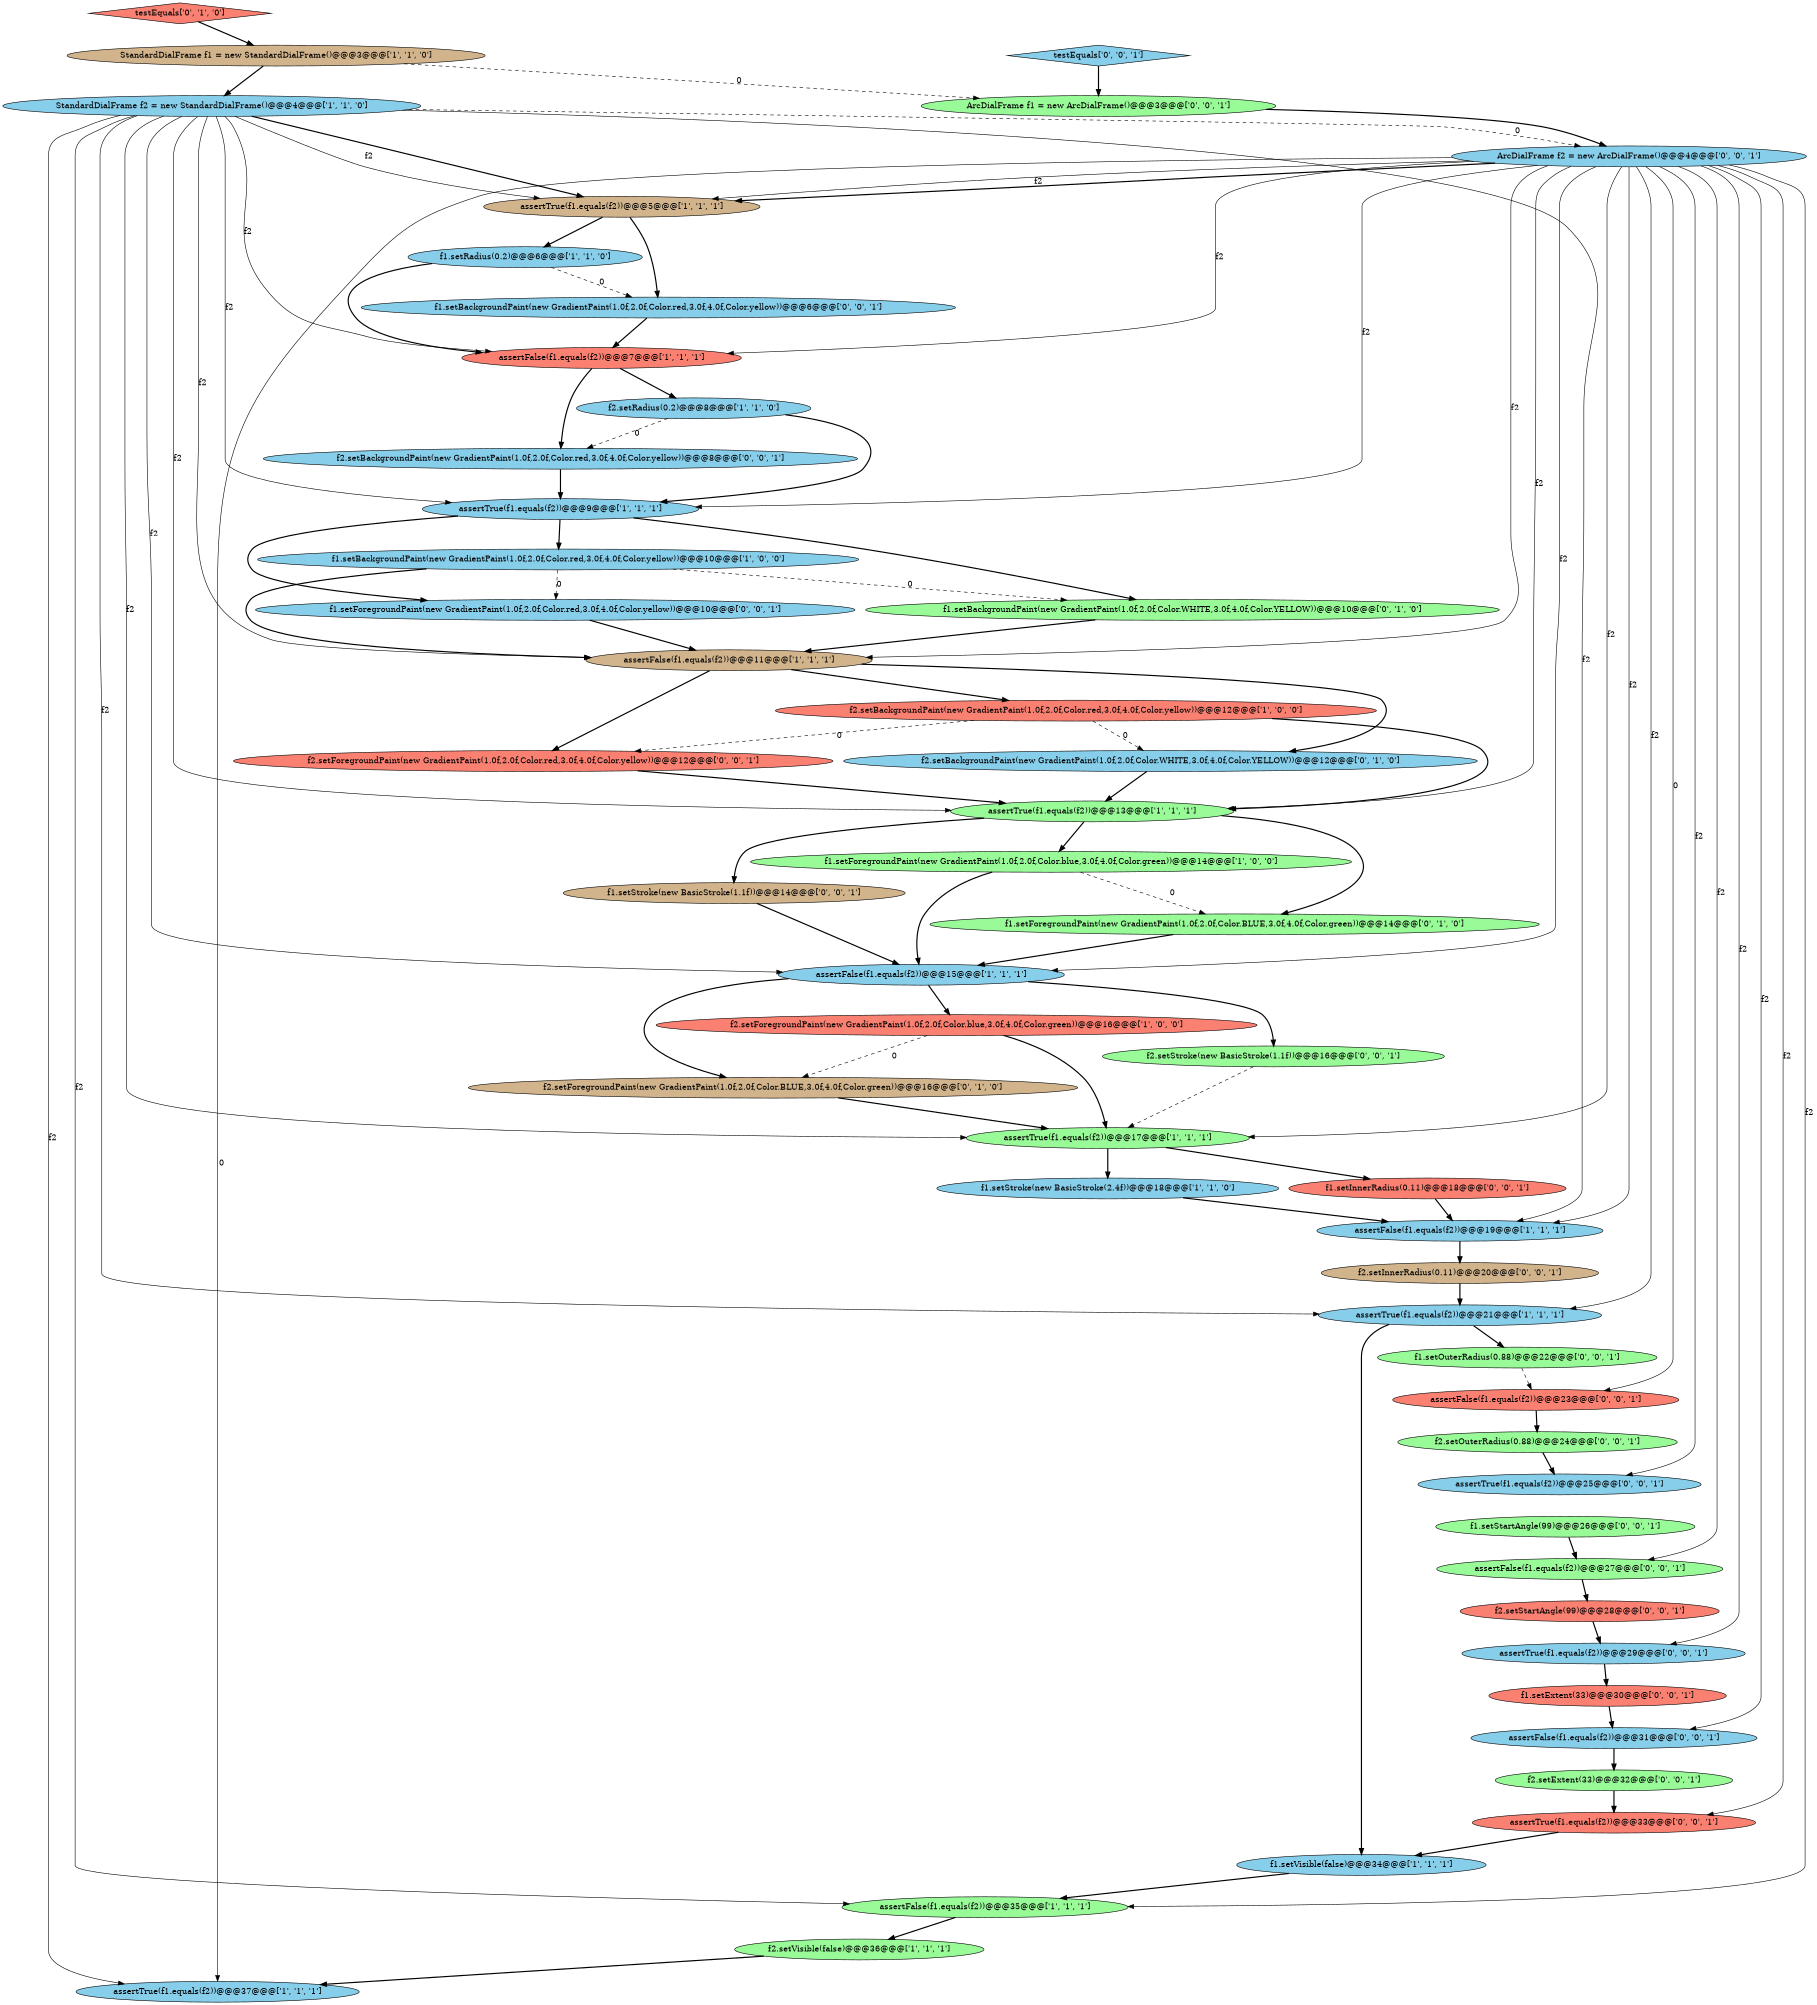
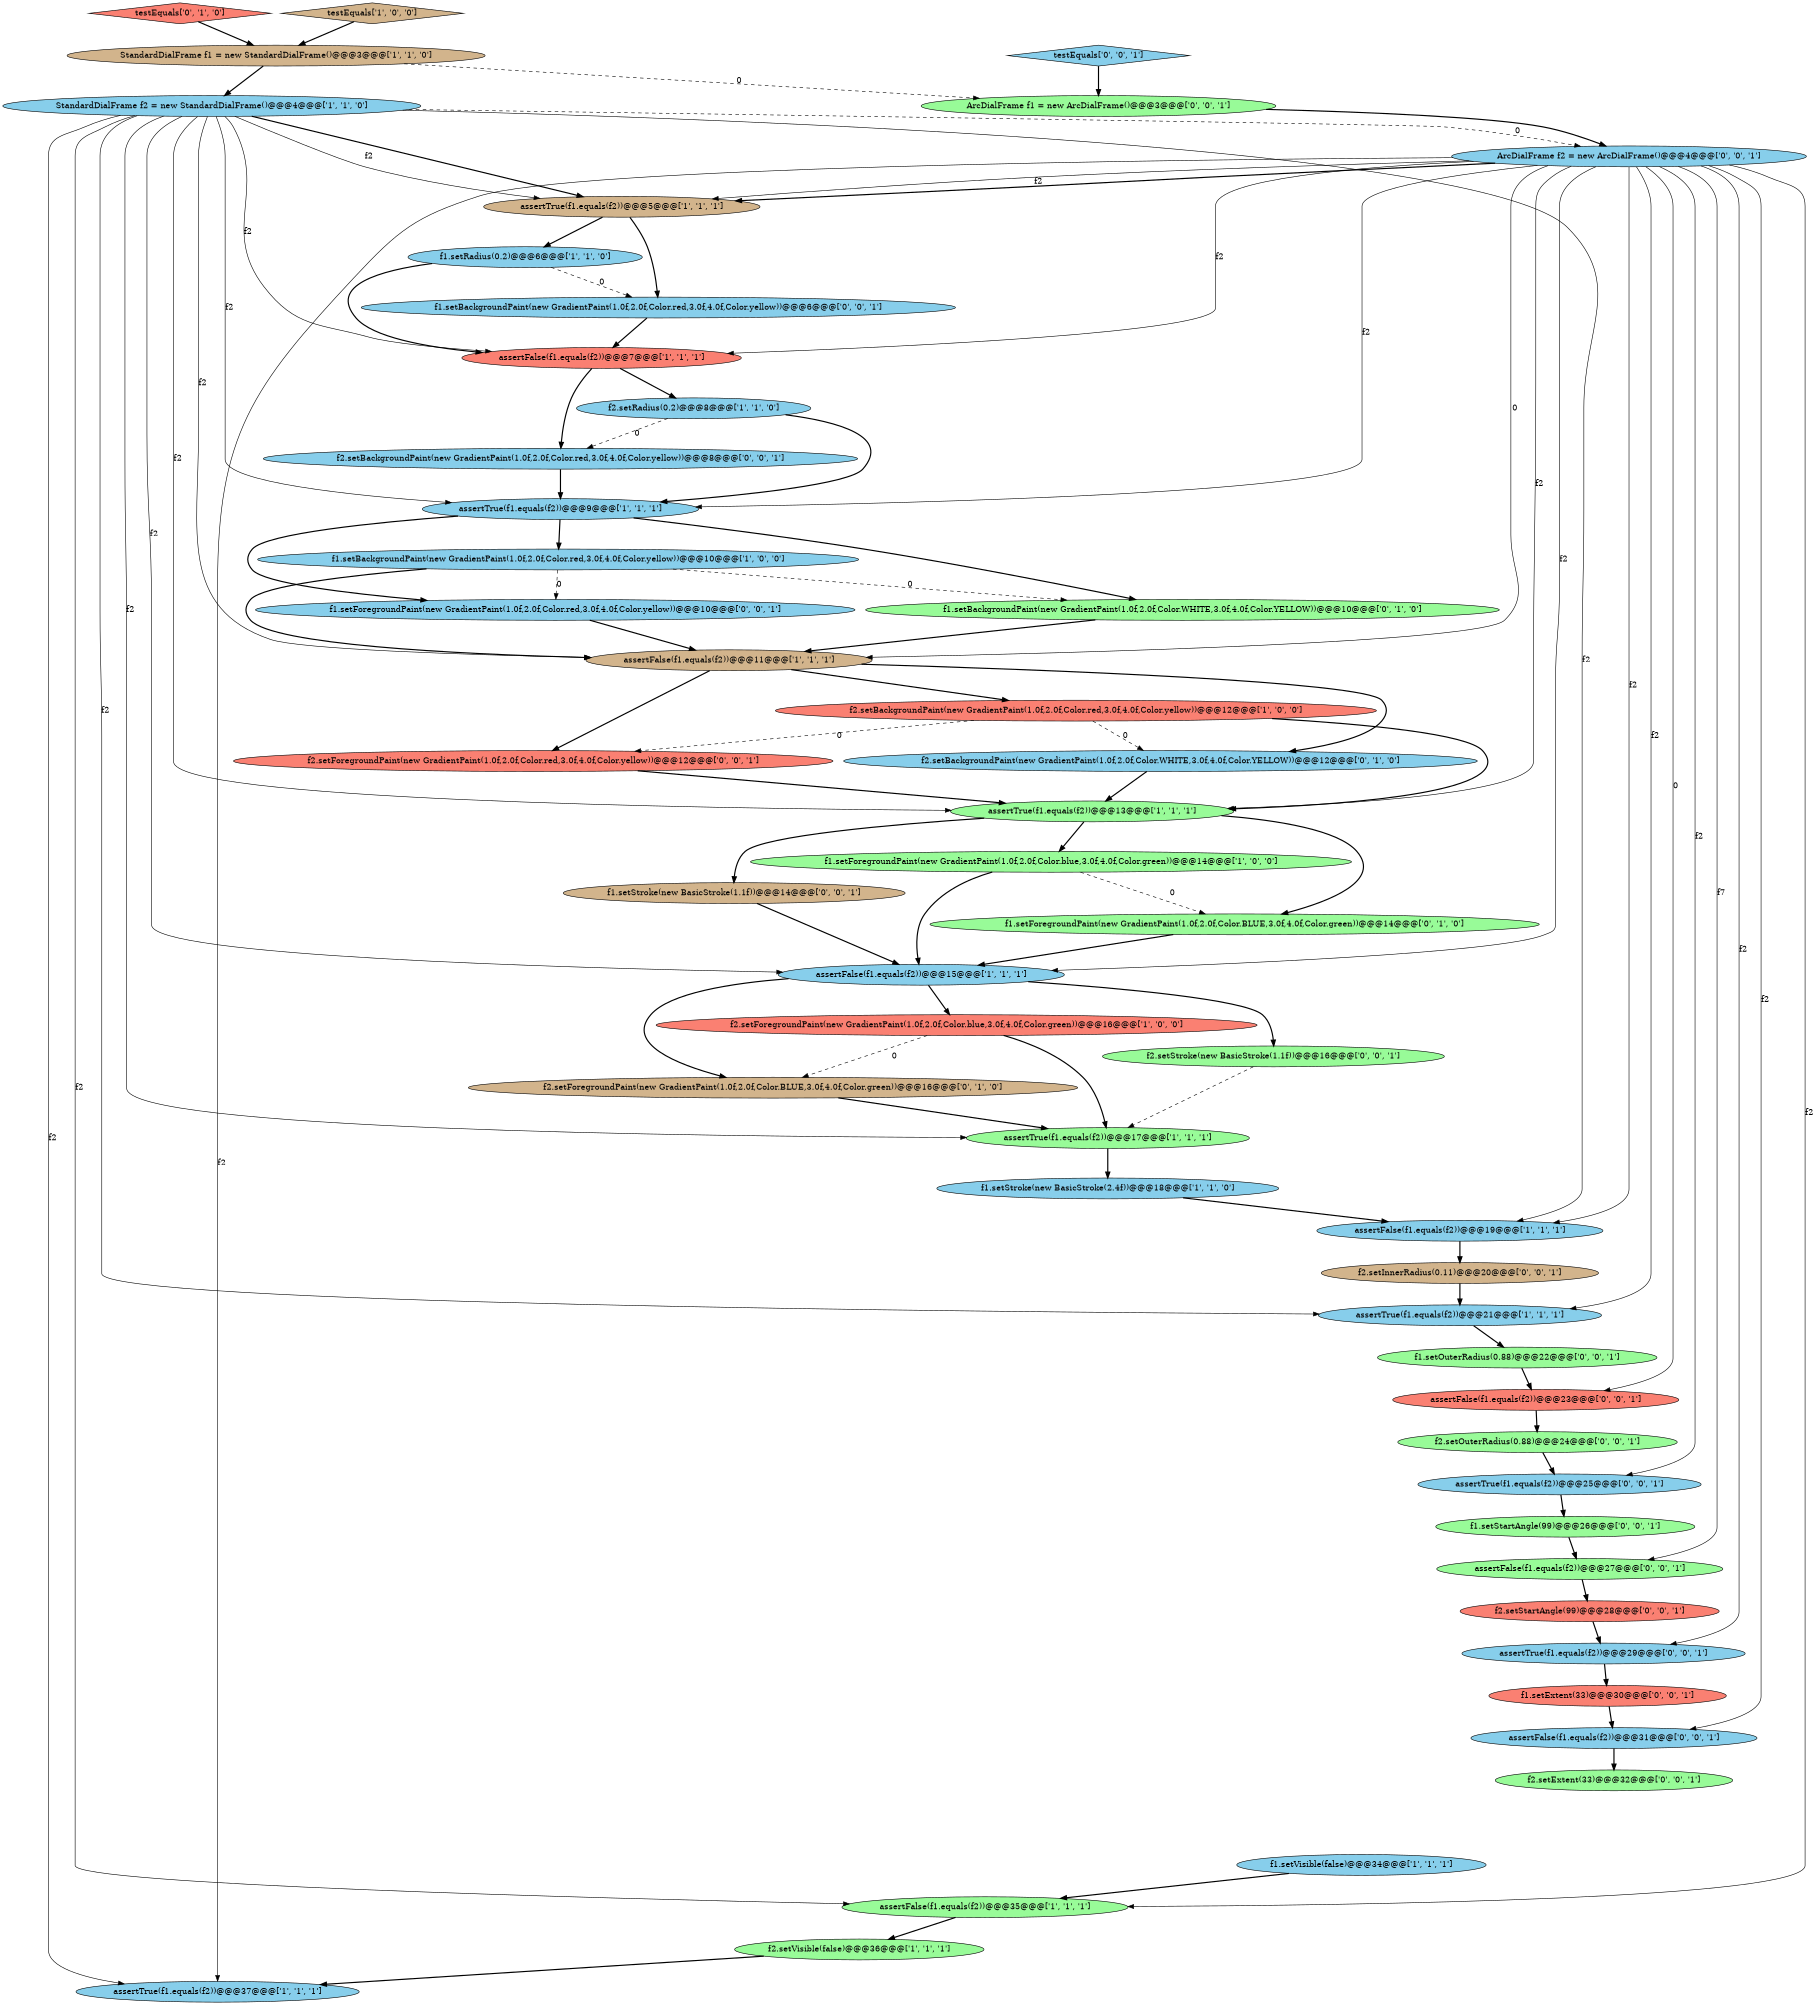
none -> (372, 13)
(1515, 408) -> (1515, 408)
(1607, 807) -> none
(1721, 893) -> (1721, 893)
(222, 1163) -> (222, 1163)
(1427, 1188) -> none
(1525, 1376) -> (1525, 1376)
none -> (1562, 1503)
(1361, 1580) -> none
(1614, 1823) -> none
